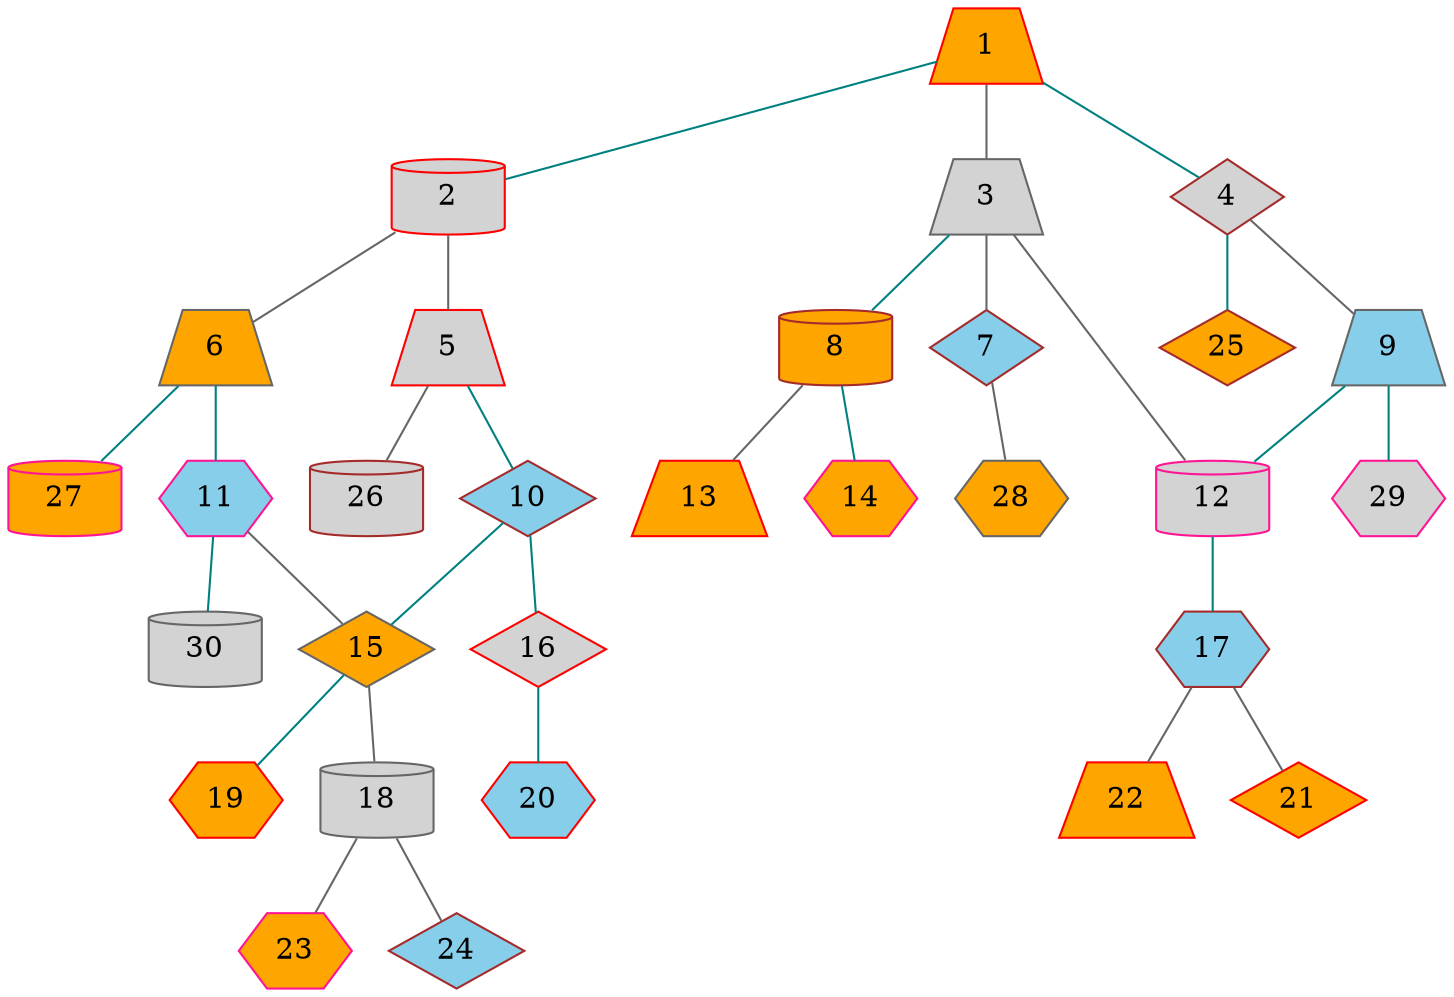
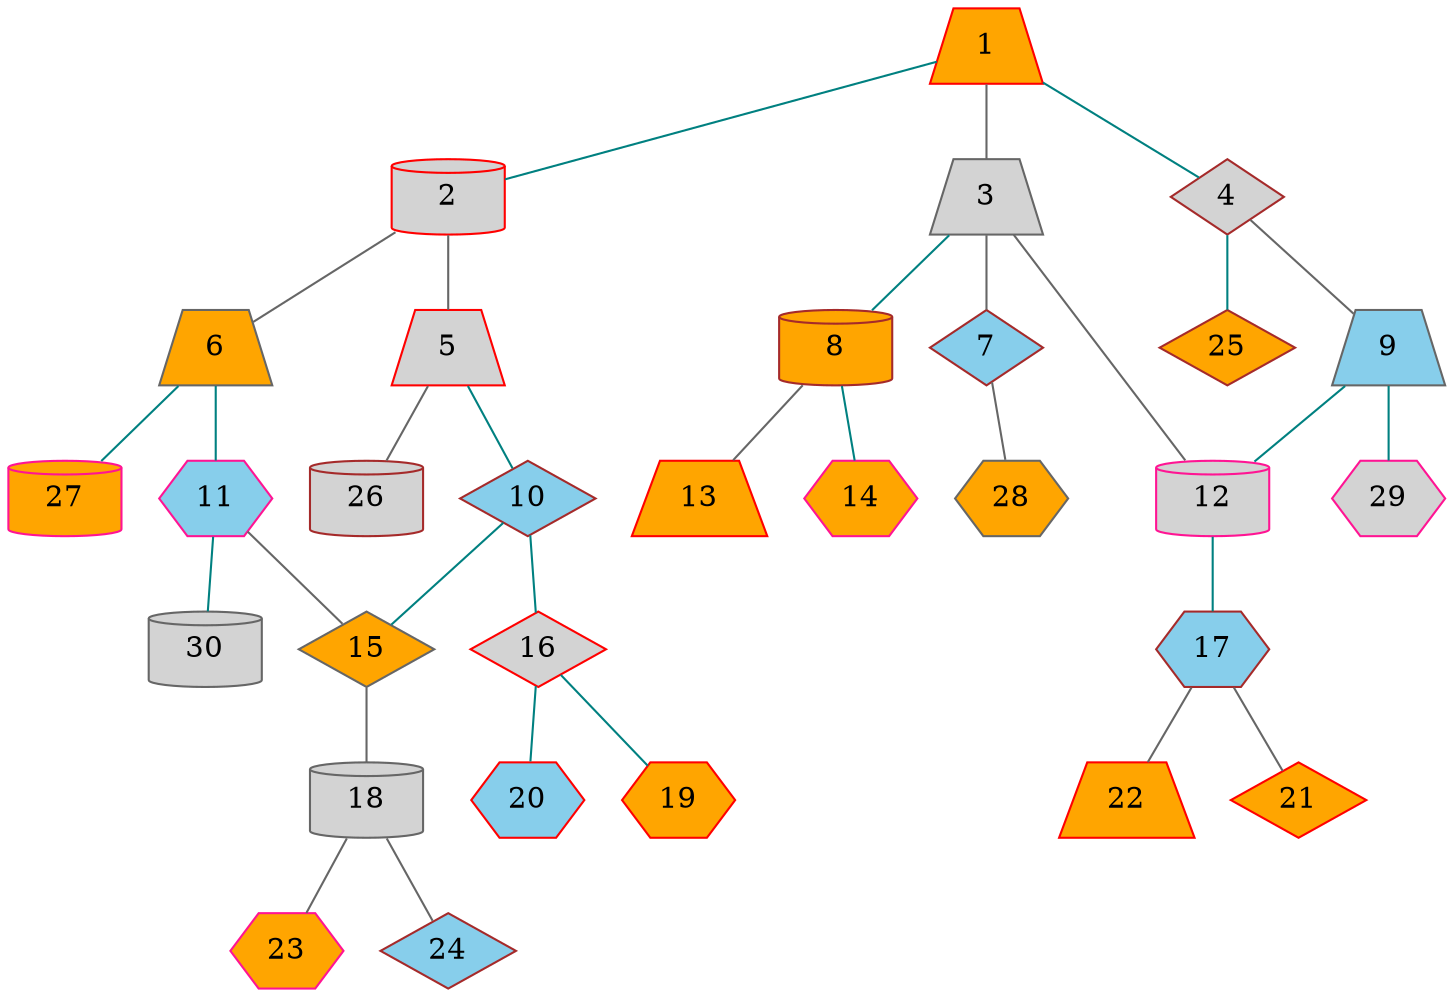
(301, 720) -> (604, 720)
